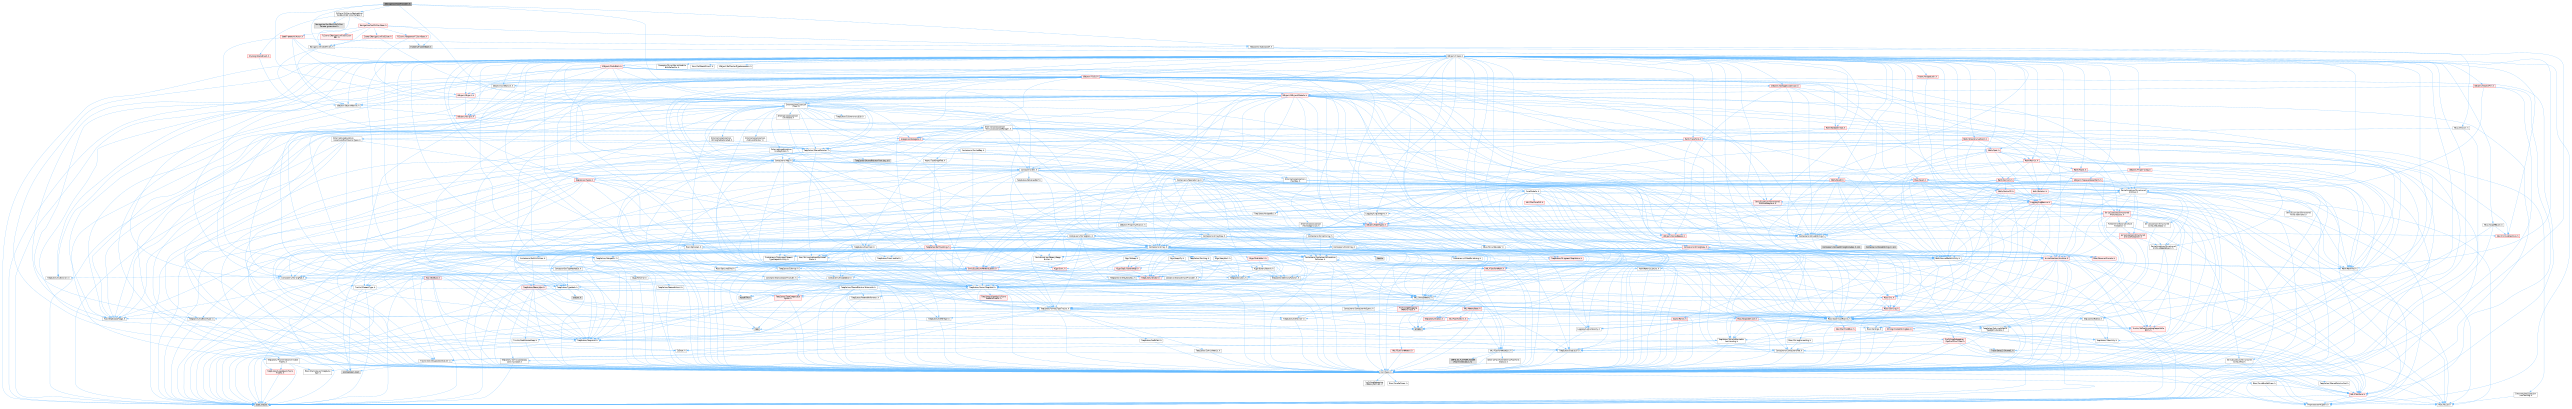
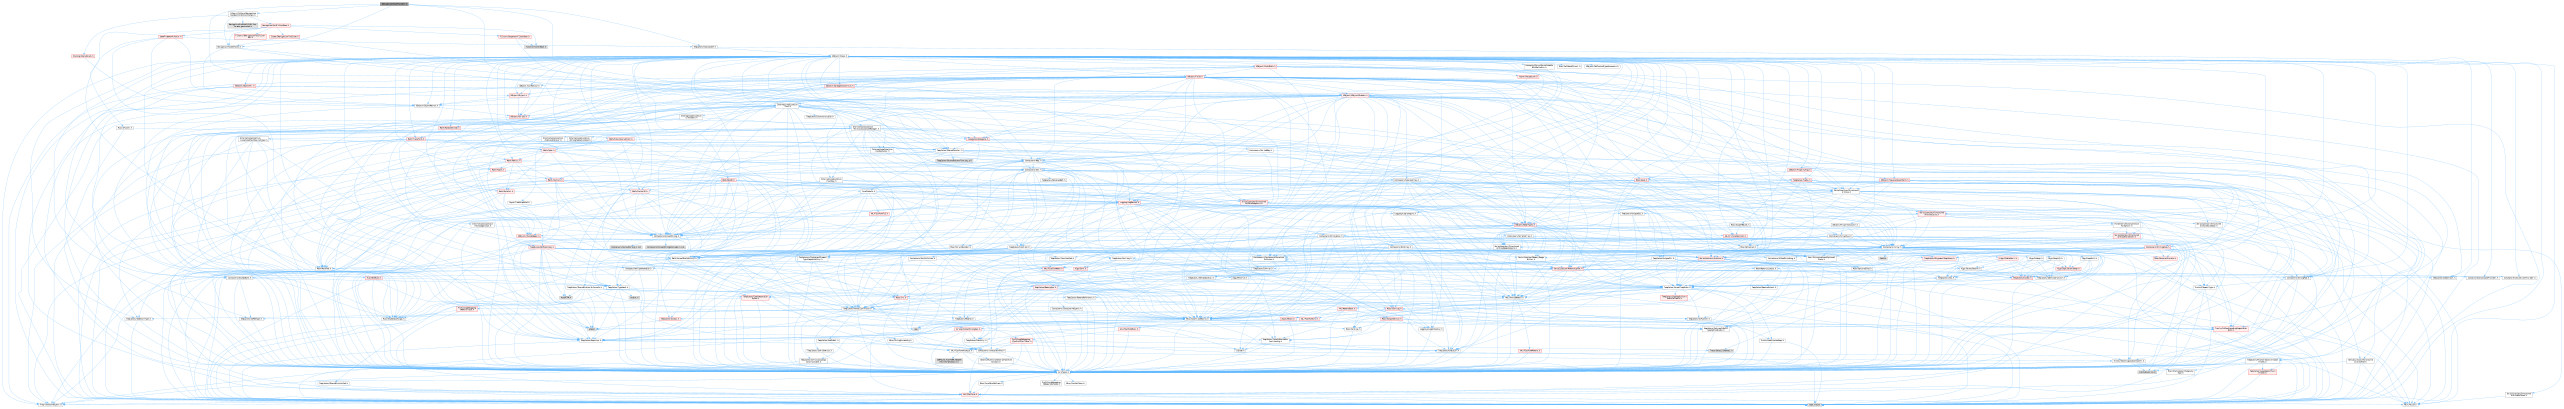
(2526, 395) -> none
